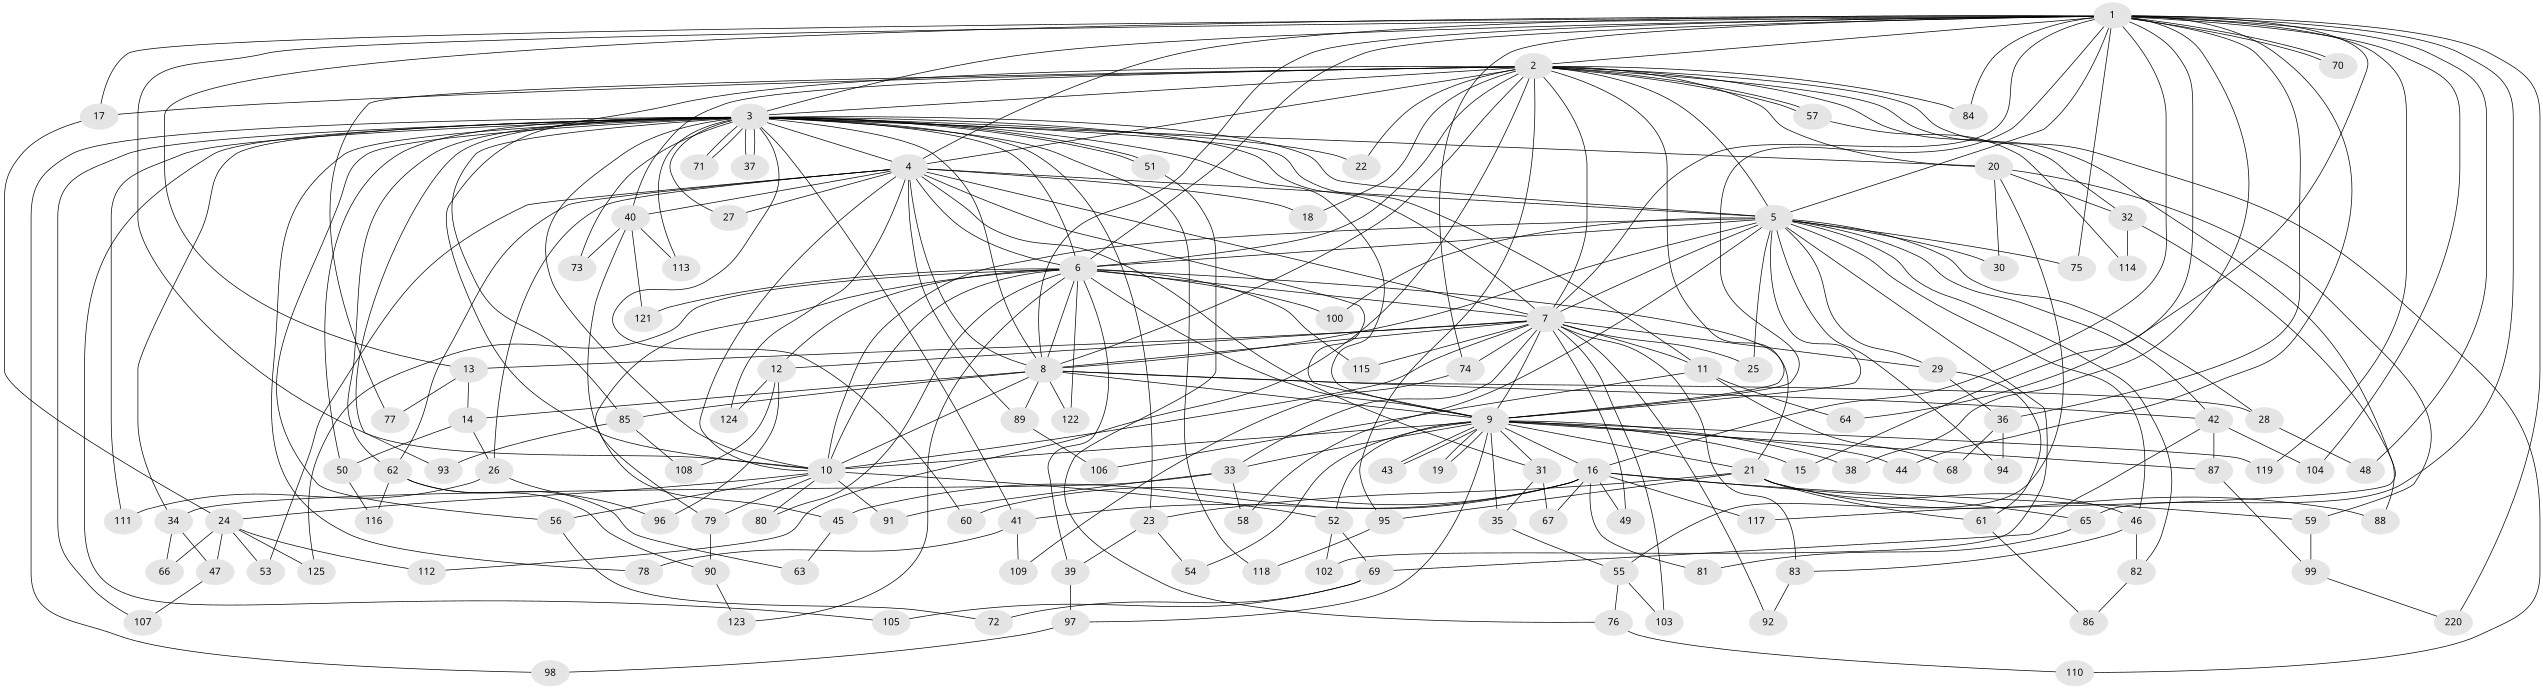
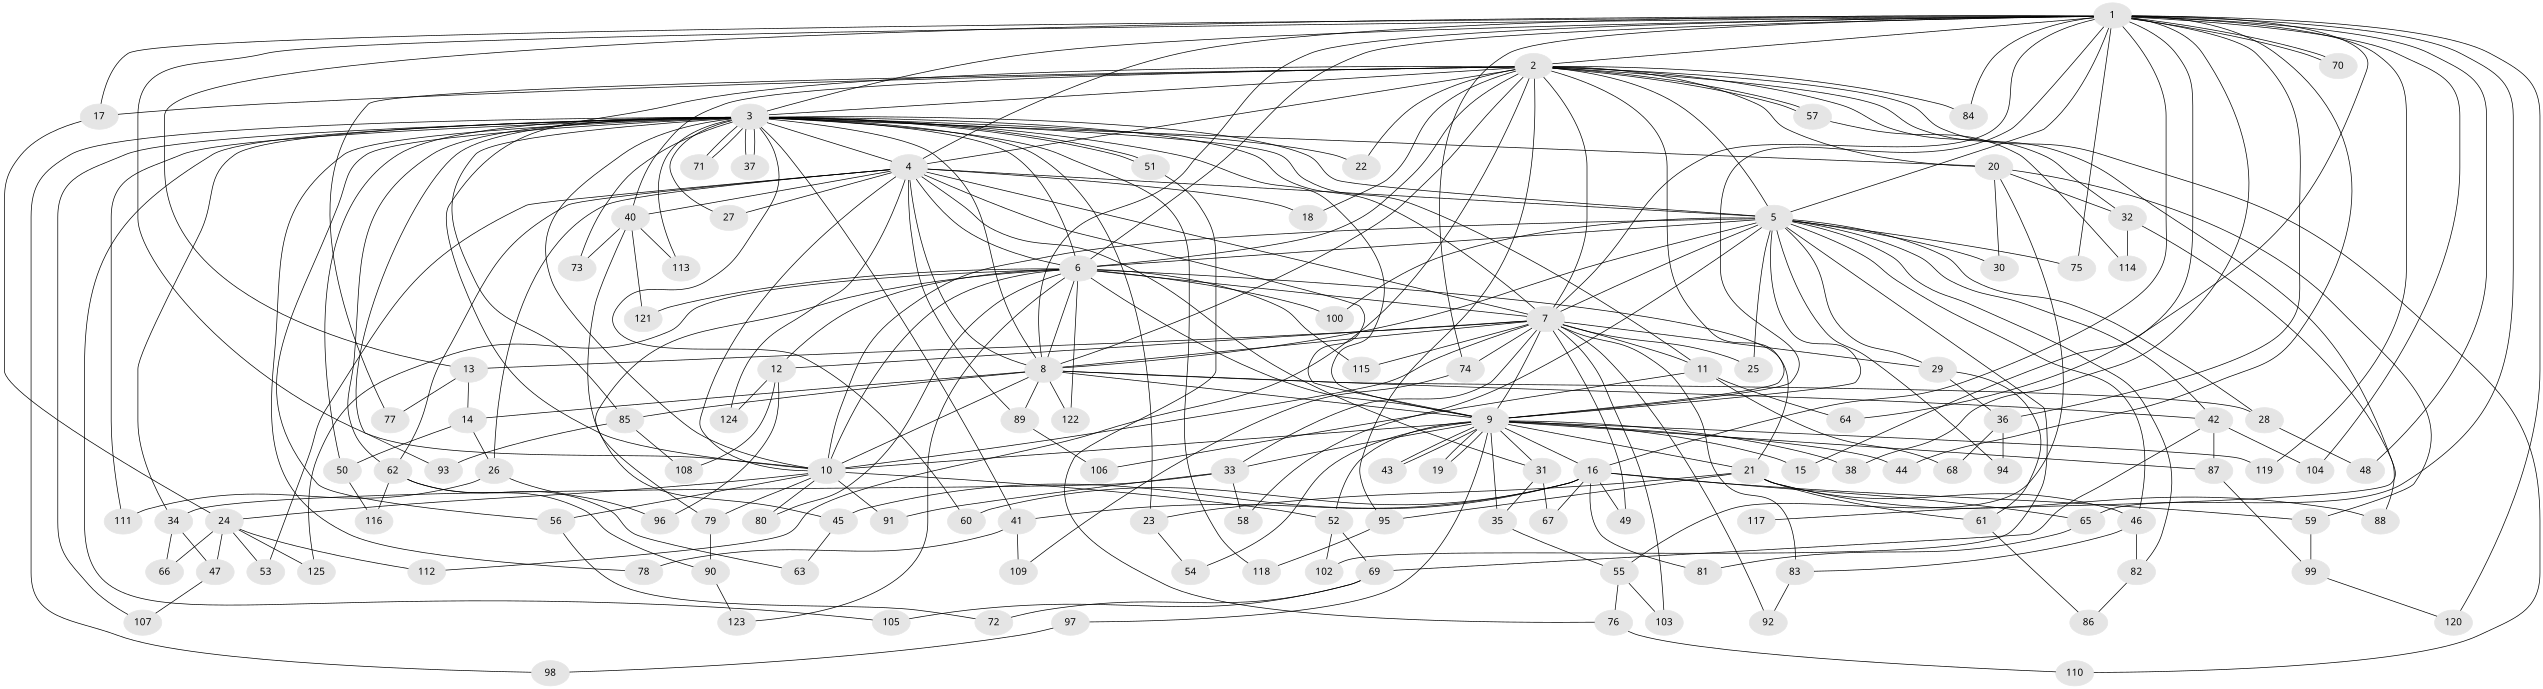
(1674, 496) -> none
(1070, 572) -> none
(2454, 623) -> (2454, 623)
